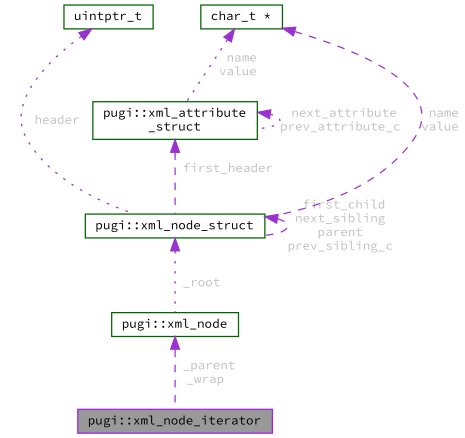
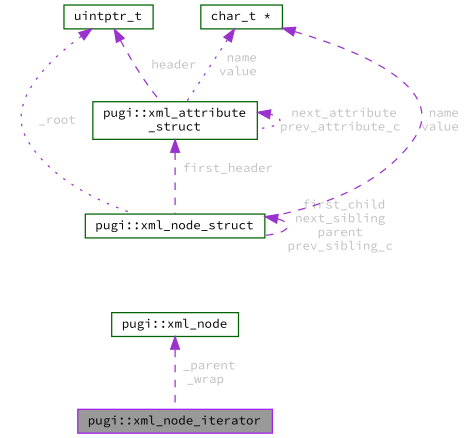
none -> (139, 72)
(54, 121) -> (54, 121)
(175, 282) -> none
